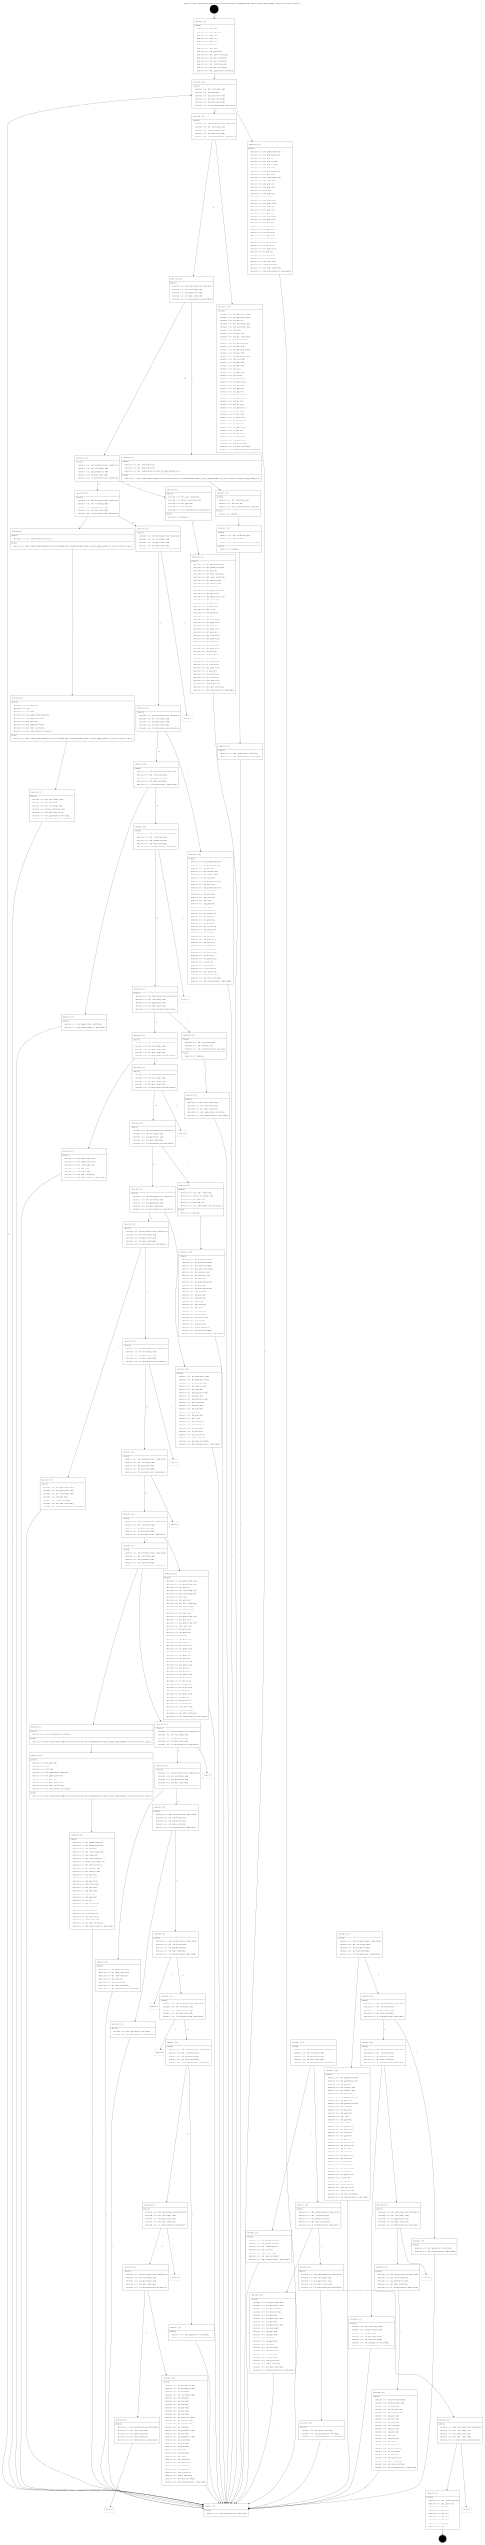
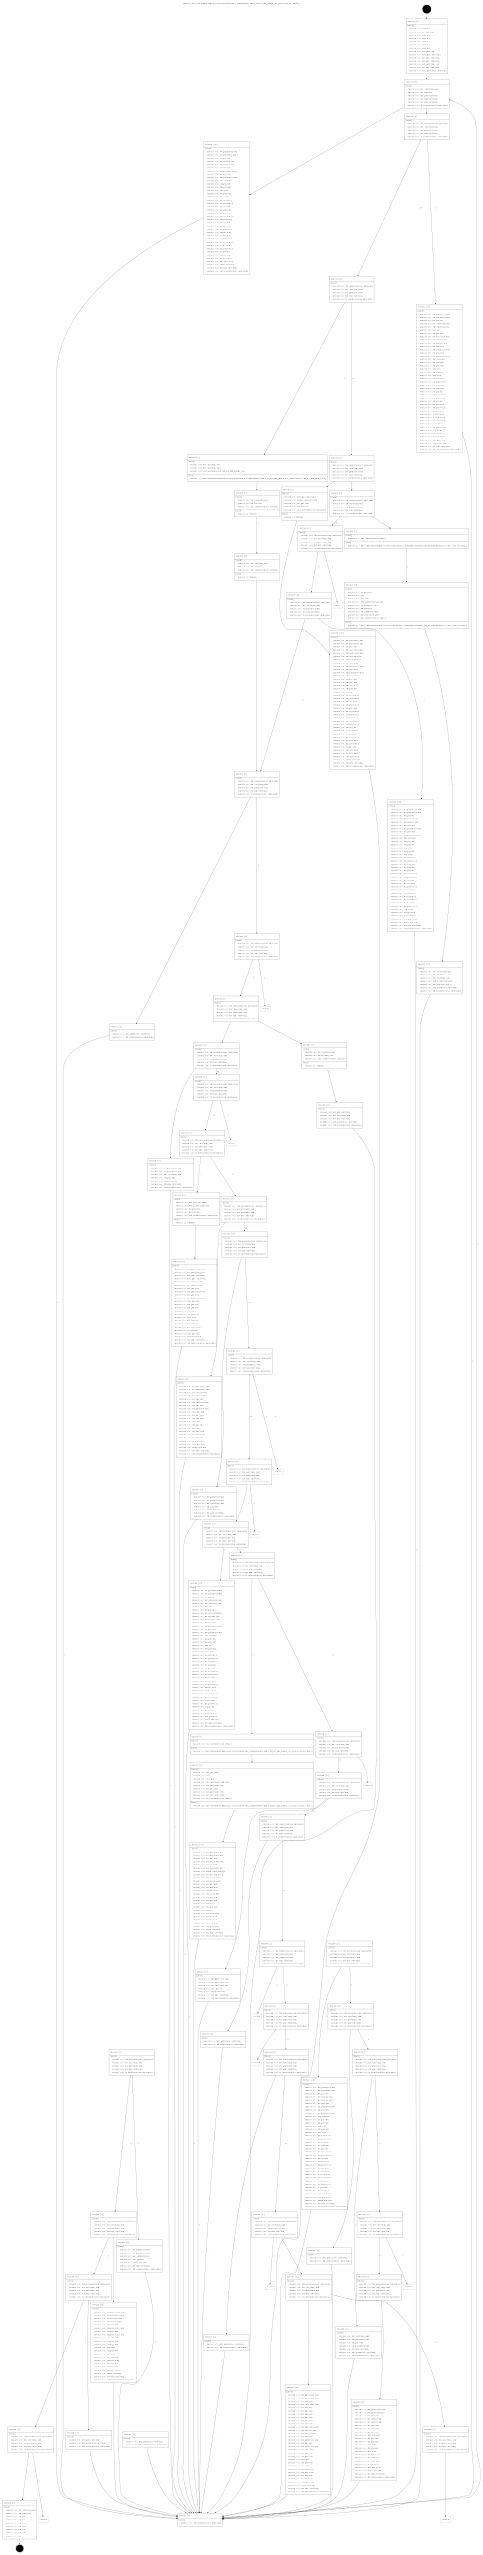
(240, 647) -> (257, 675)
